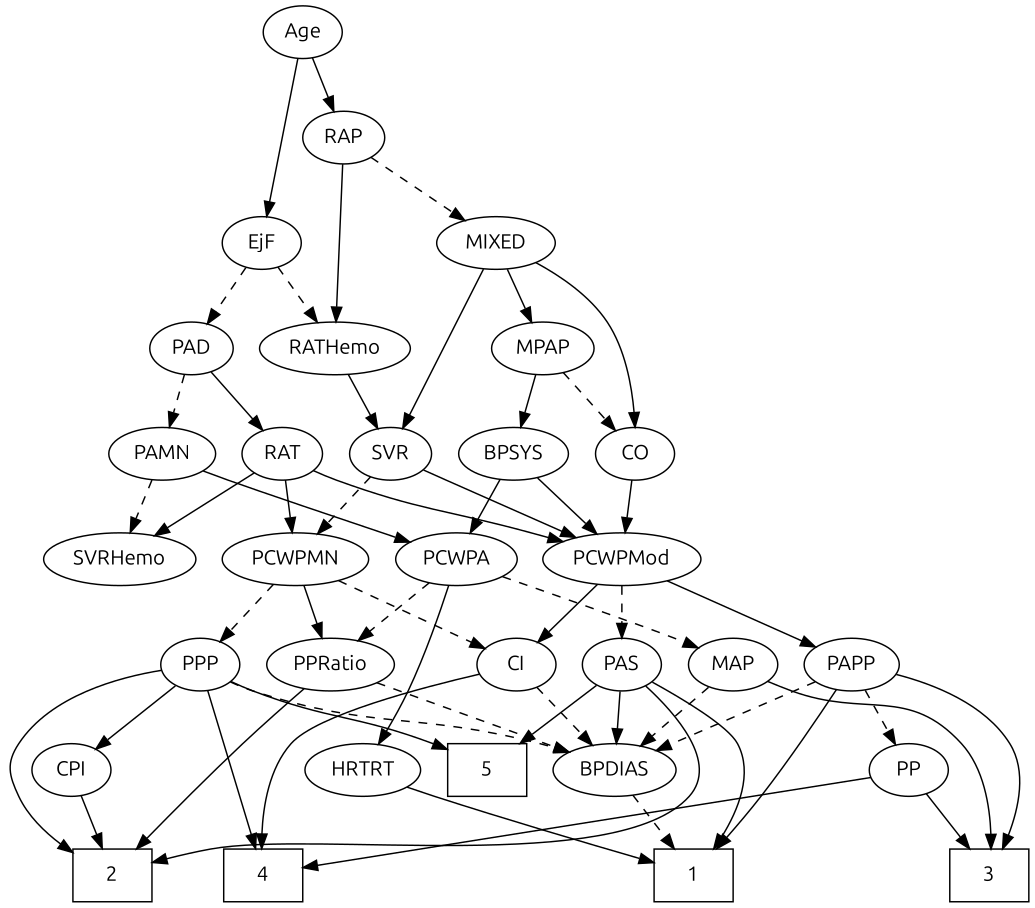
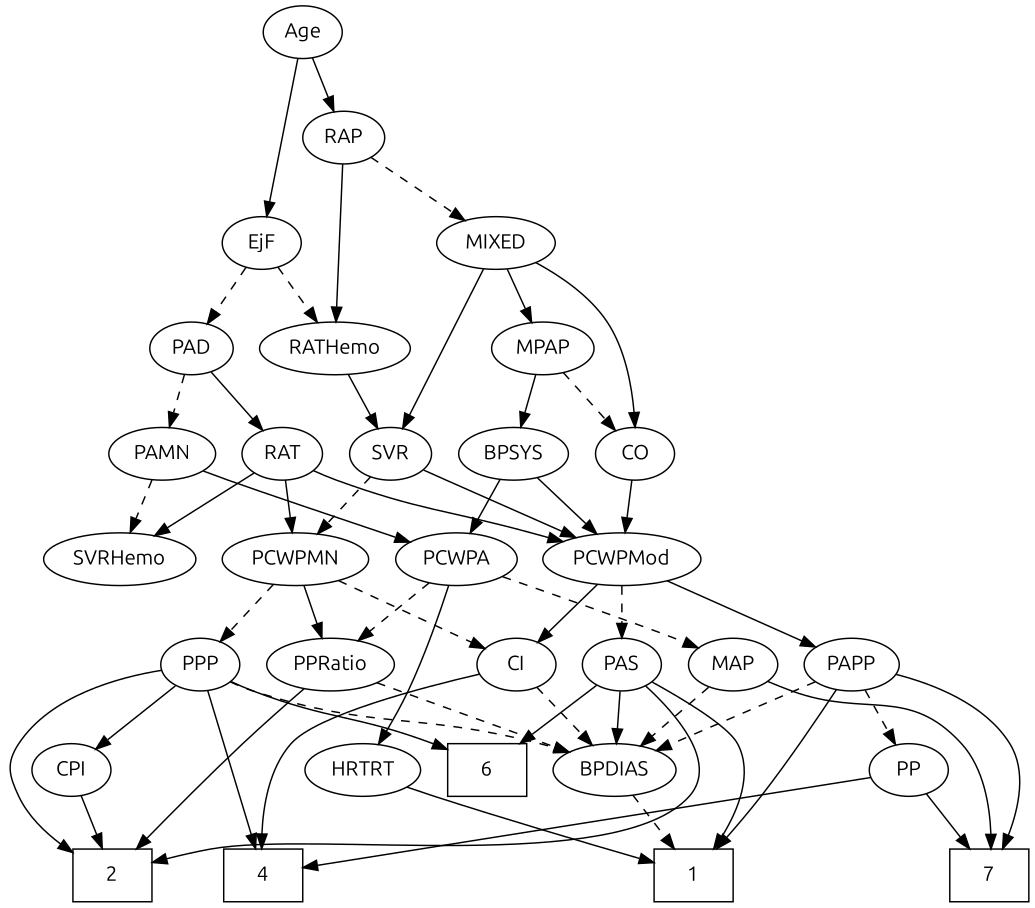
(487, 770) -> (487, 770)
(989, 875) -> (989, 875)
